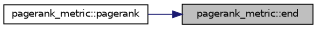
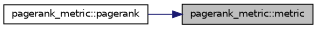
(248, 14) -> (248, 14)
